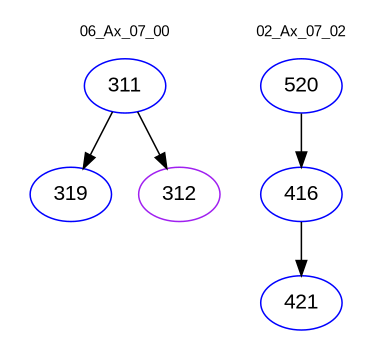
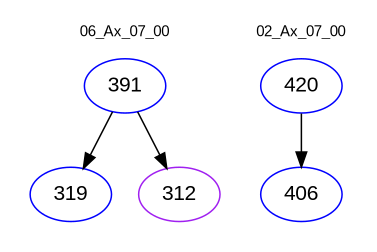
(301, 32) -> (301, 32)
(125, 86) -> (125, 86)
(301, 86) -> (301, 86)
(301, 194) -> (301, 194)
(301, 303) -> none
